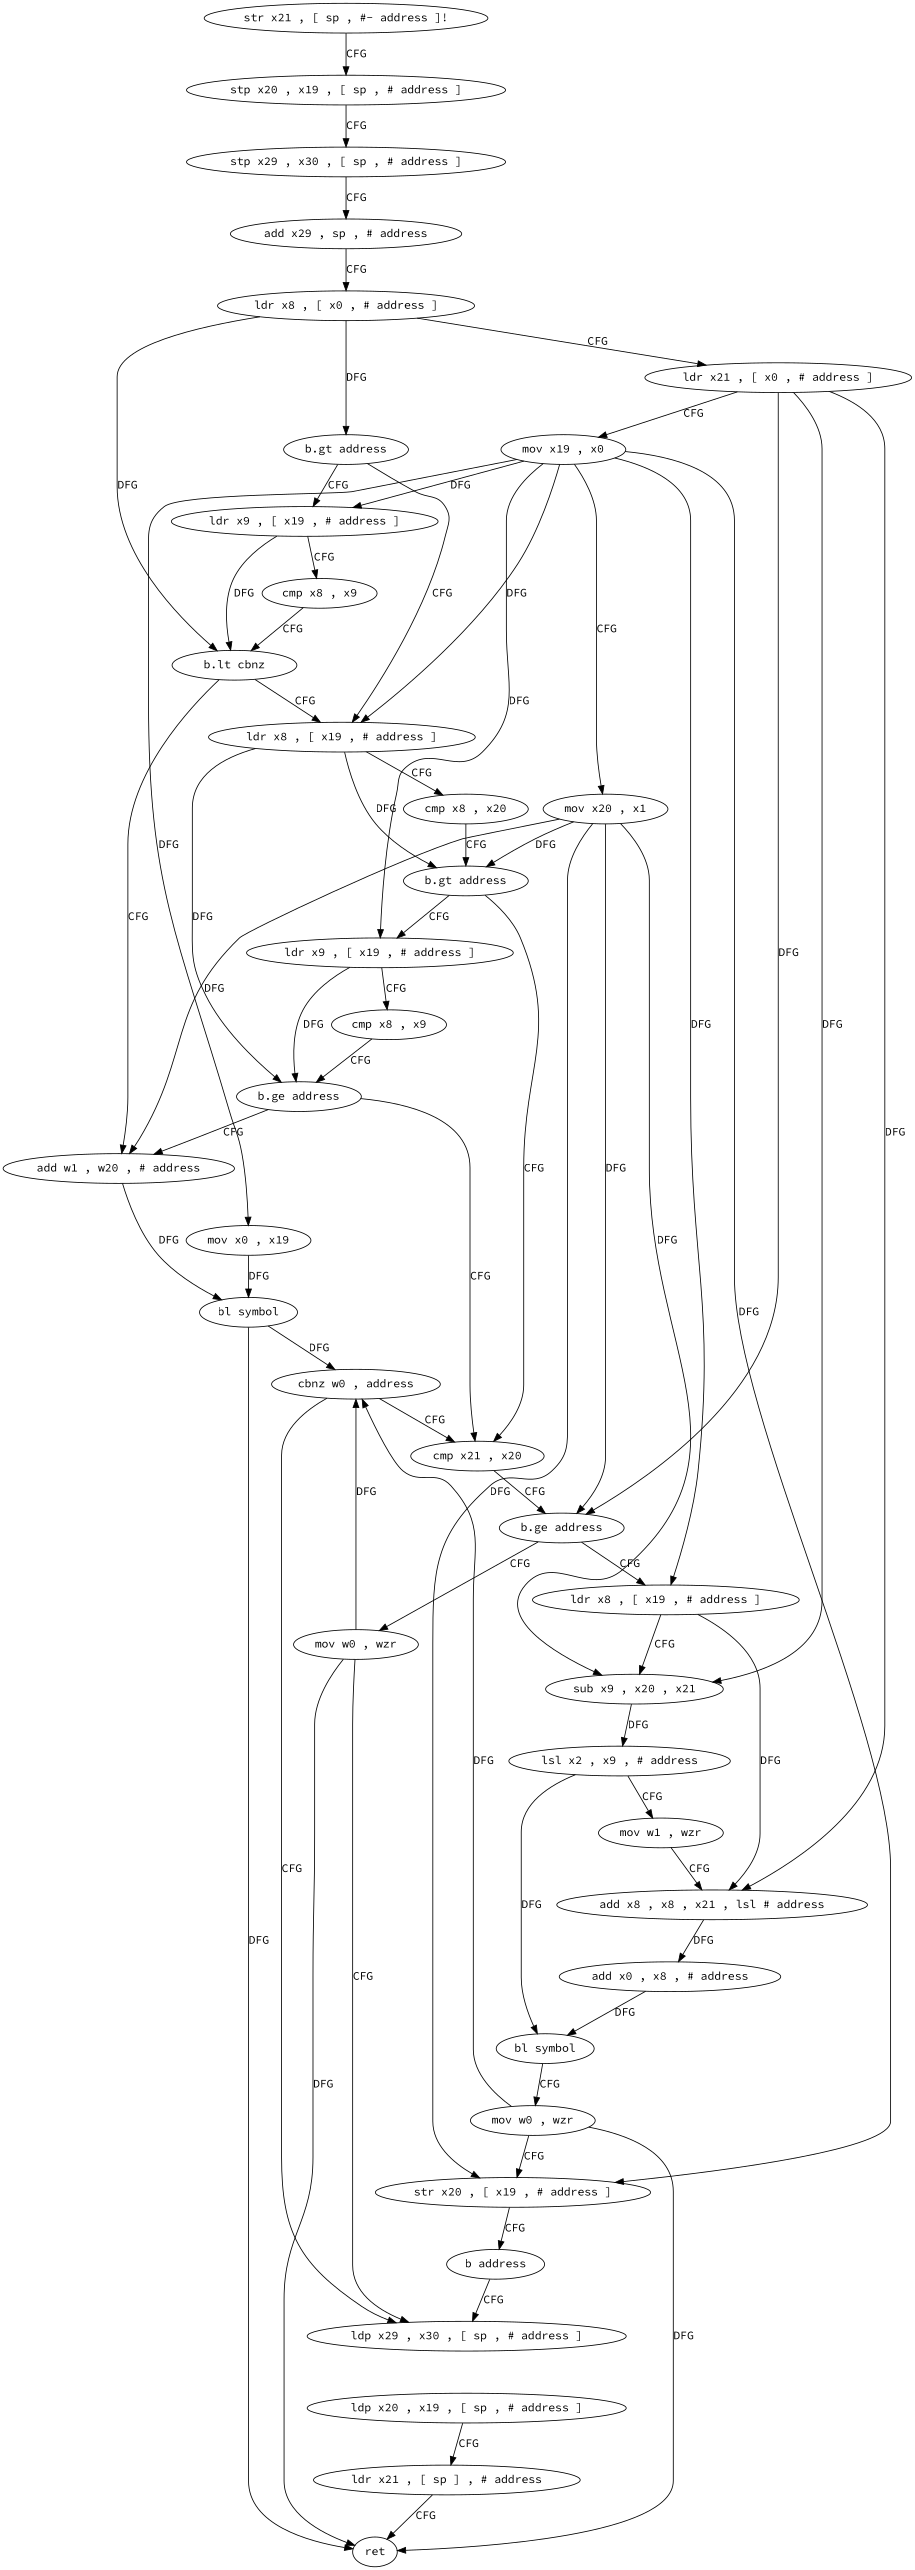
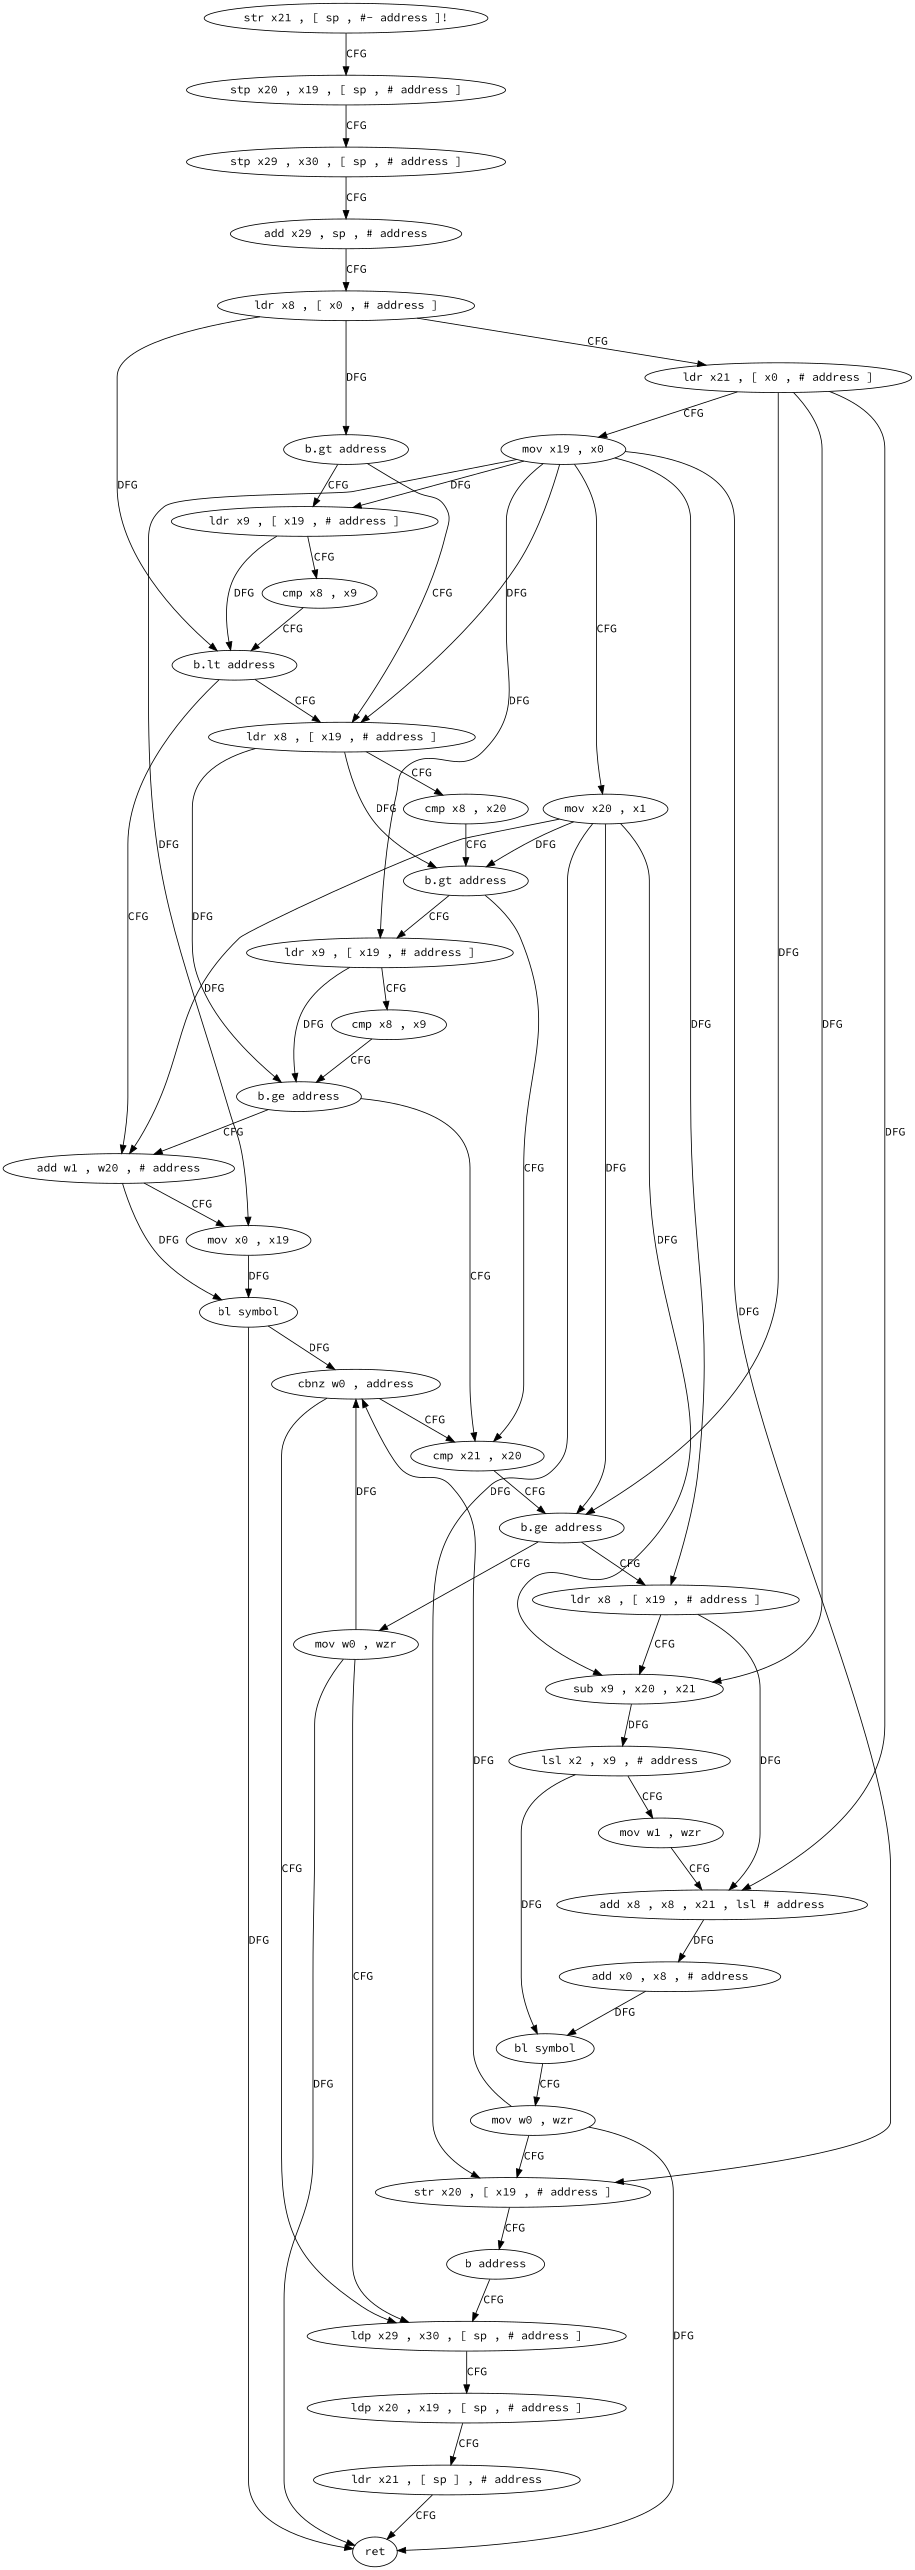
(234, 665) -> (234, 665)
none -> (181, 1203)
none -> (467, 2368)
